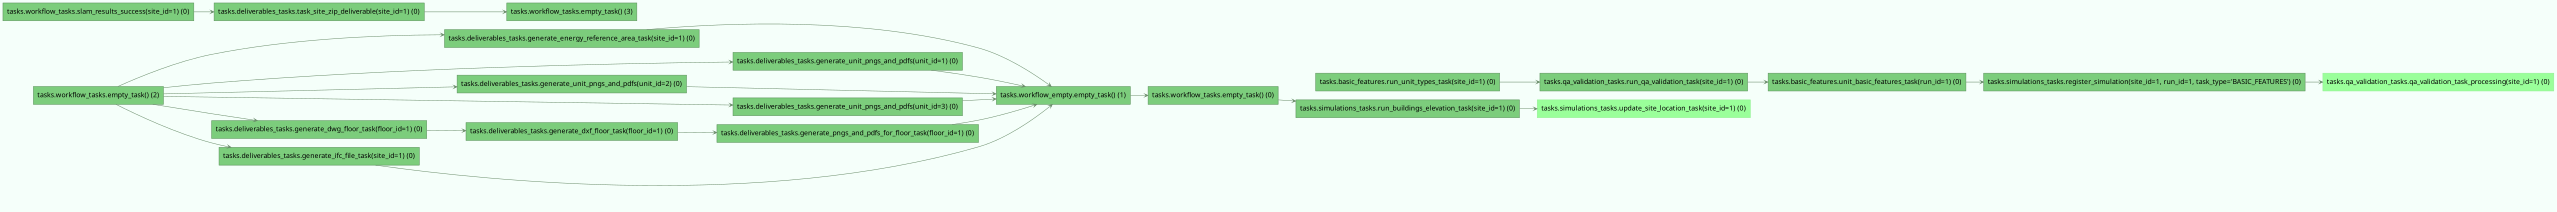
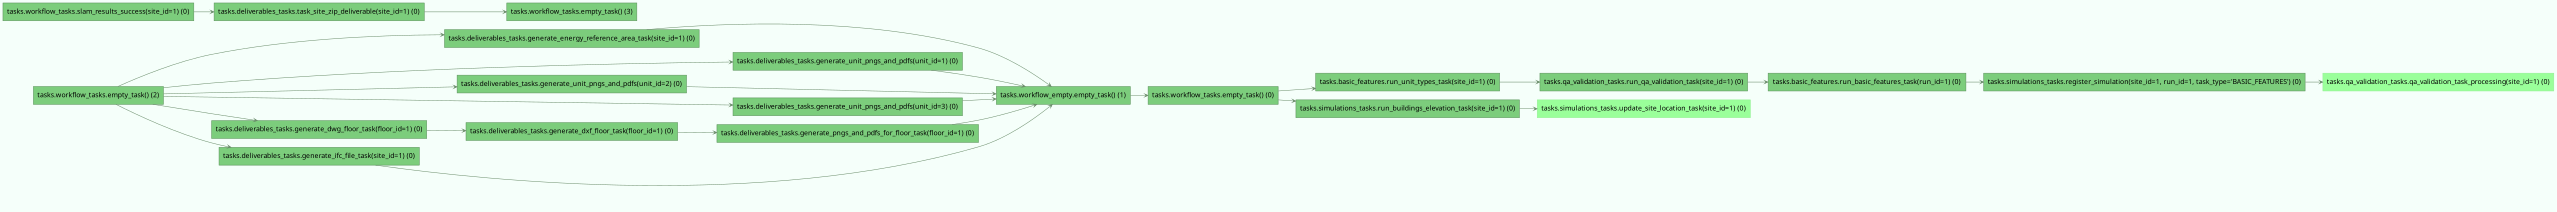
(1867, 82) -> (1867, 82)
none -> (1295, 90)
